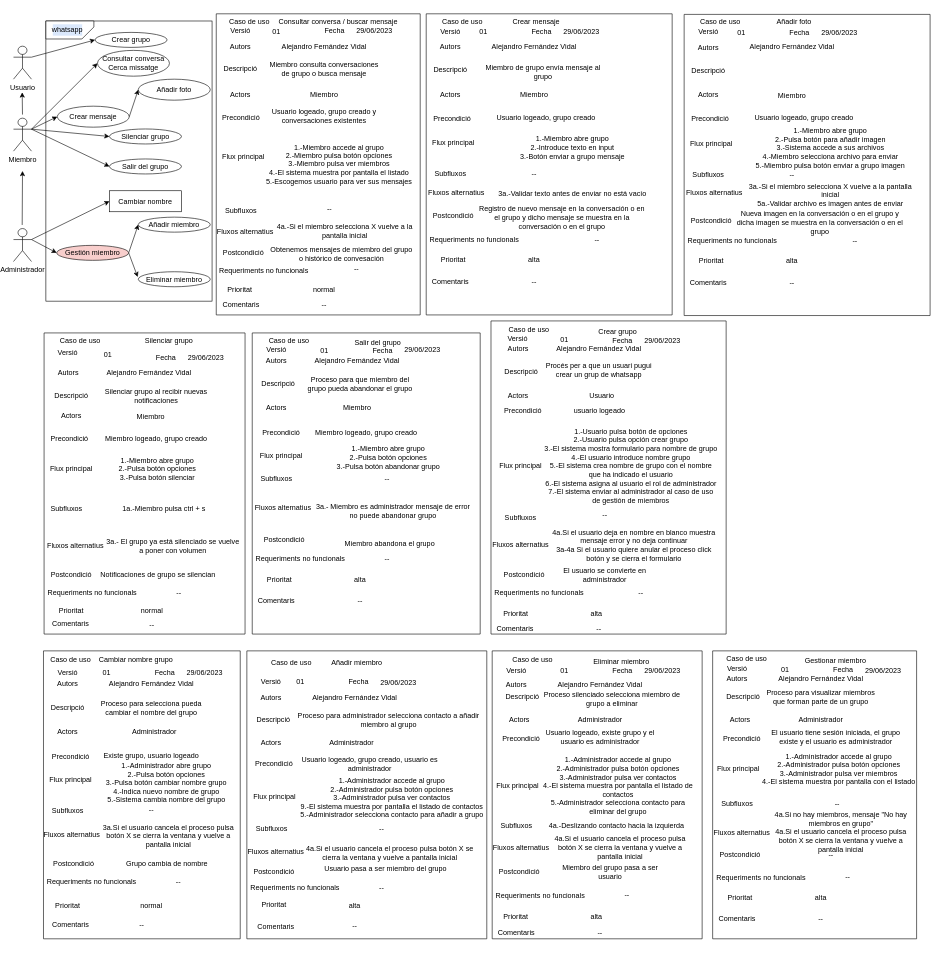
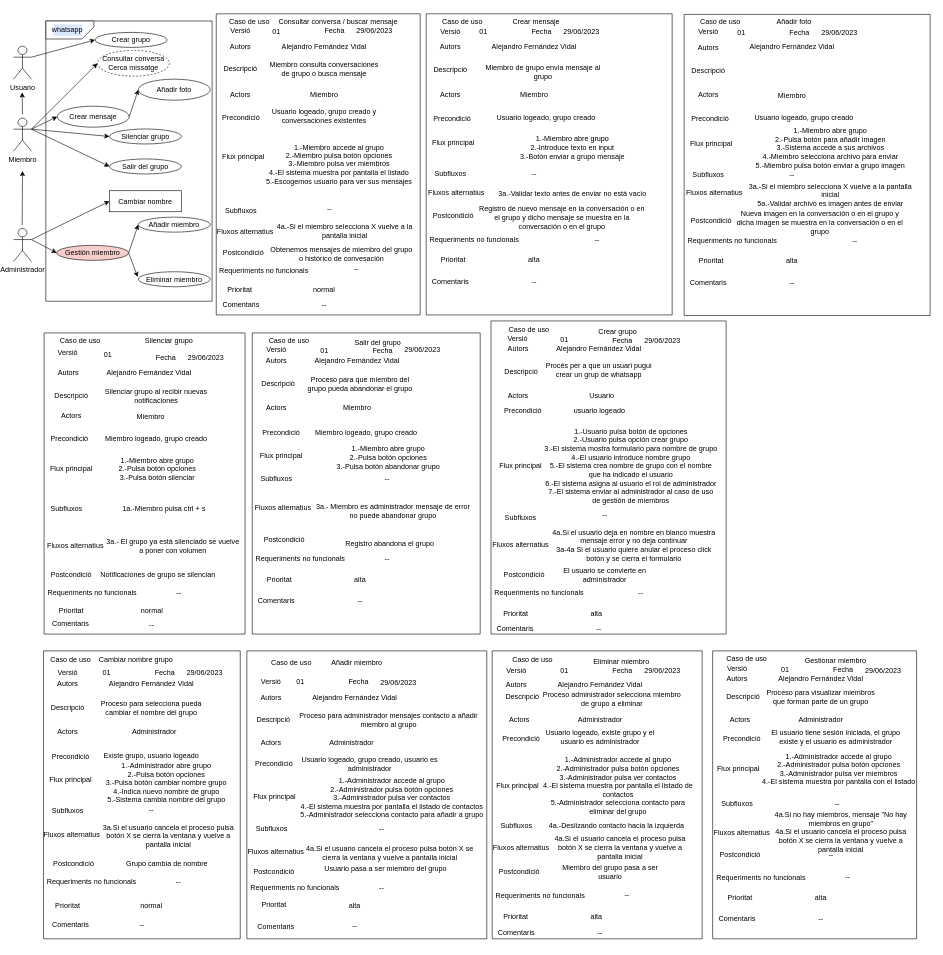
(134, 63) -> (134, 63)
(390, 543) -> (390, 543)
(612, 699) -> (612, 699)
(389, 720) -> (389, 720)
(392, 798) -> (392, 798)
